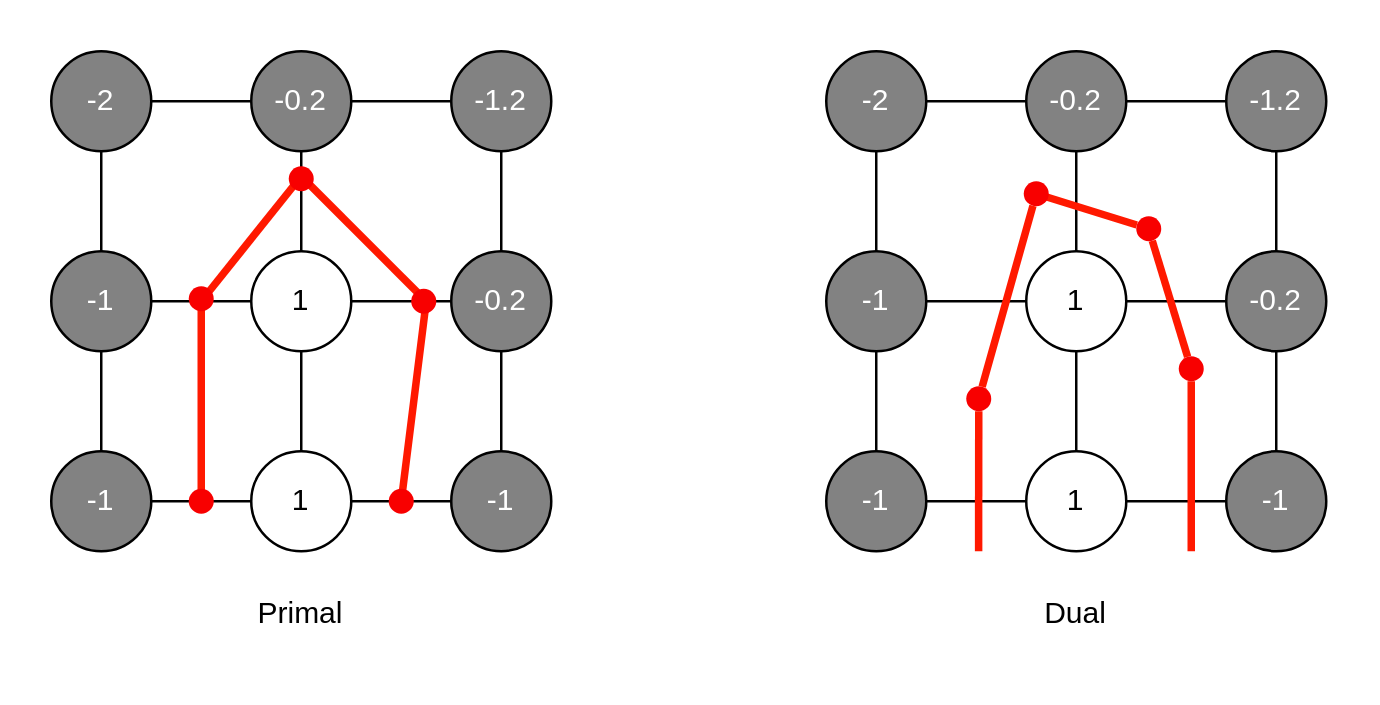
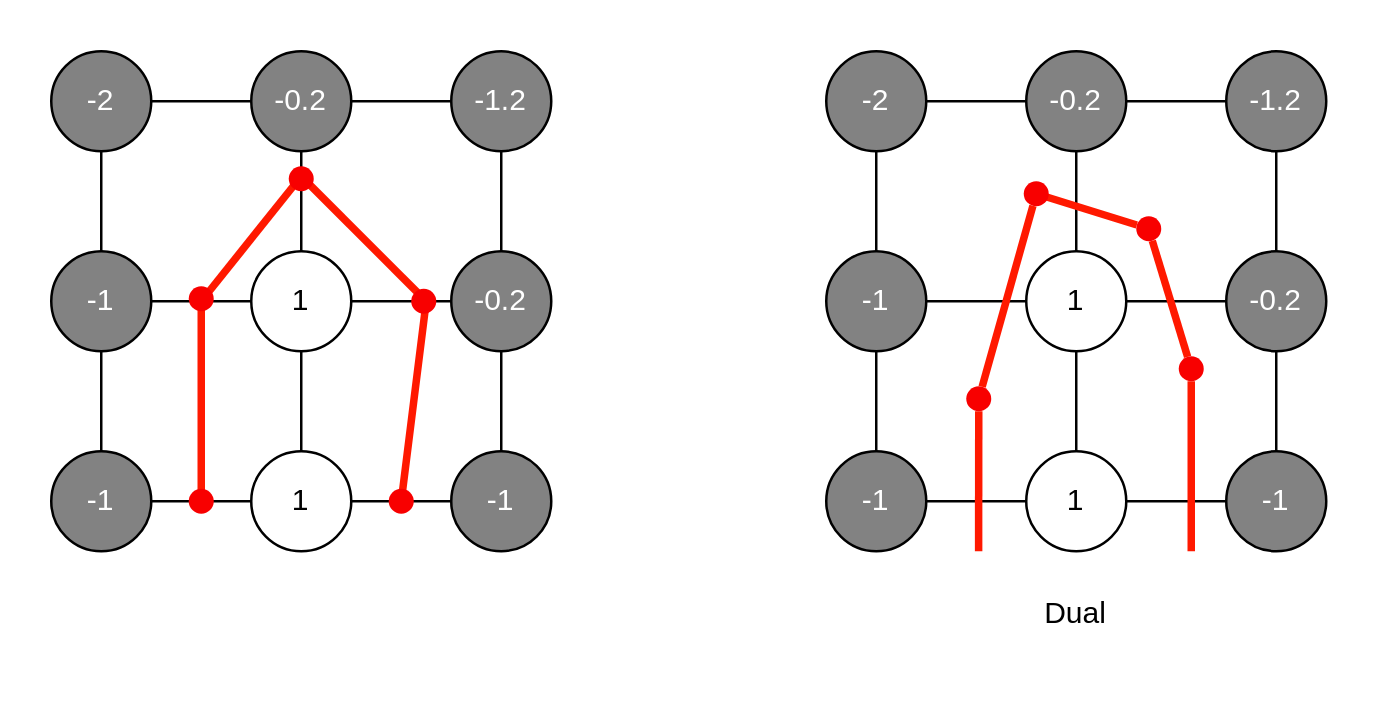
(301, 614) -> none
